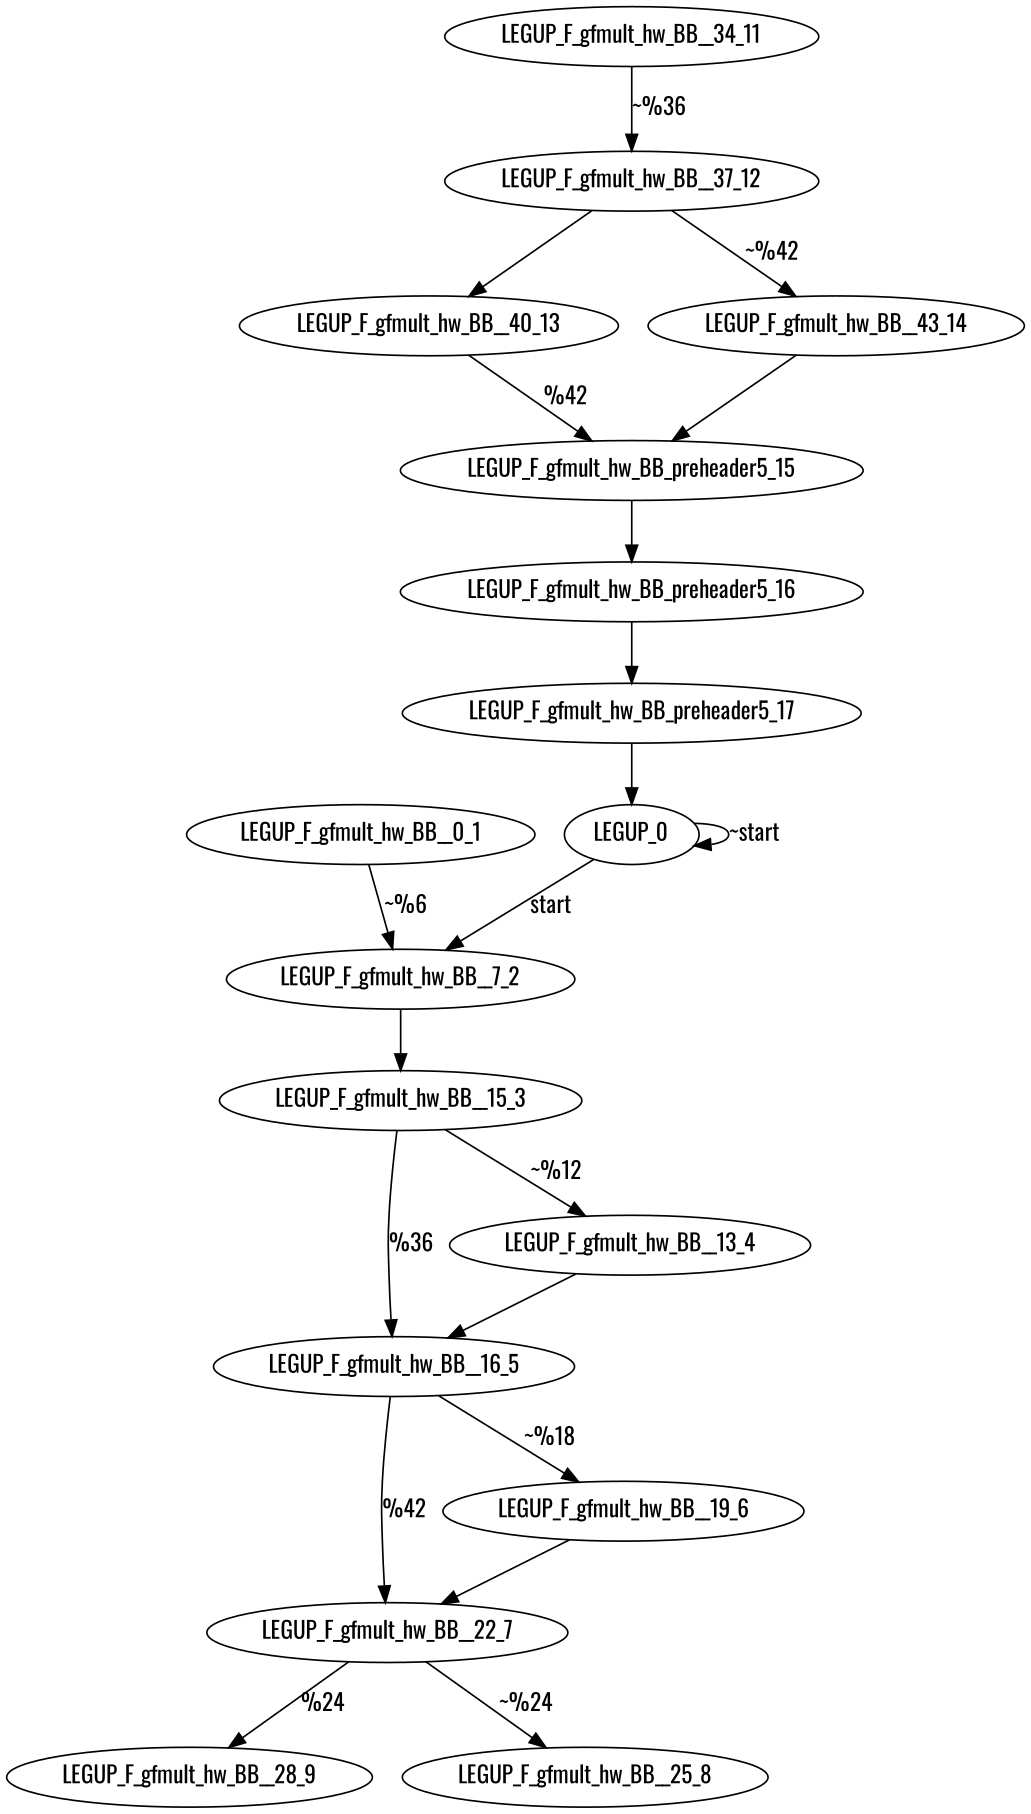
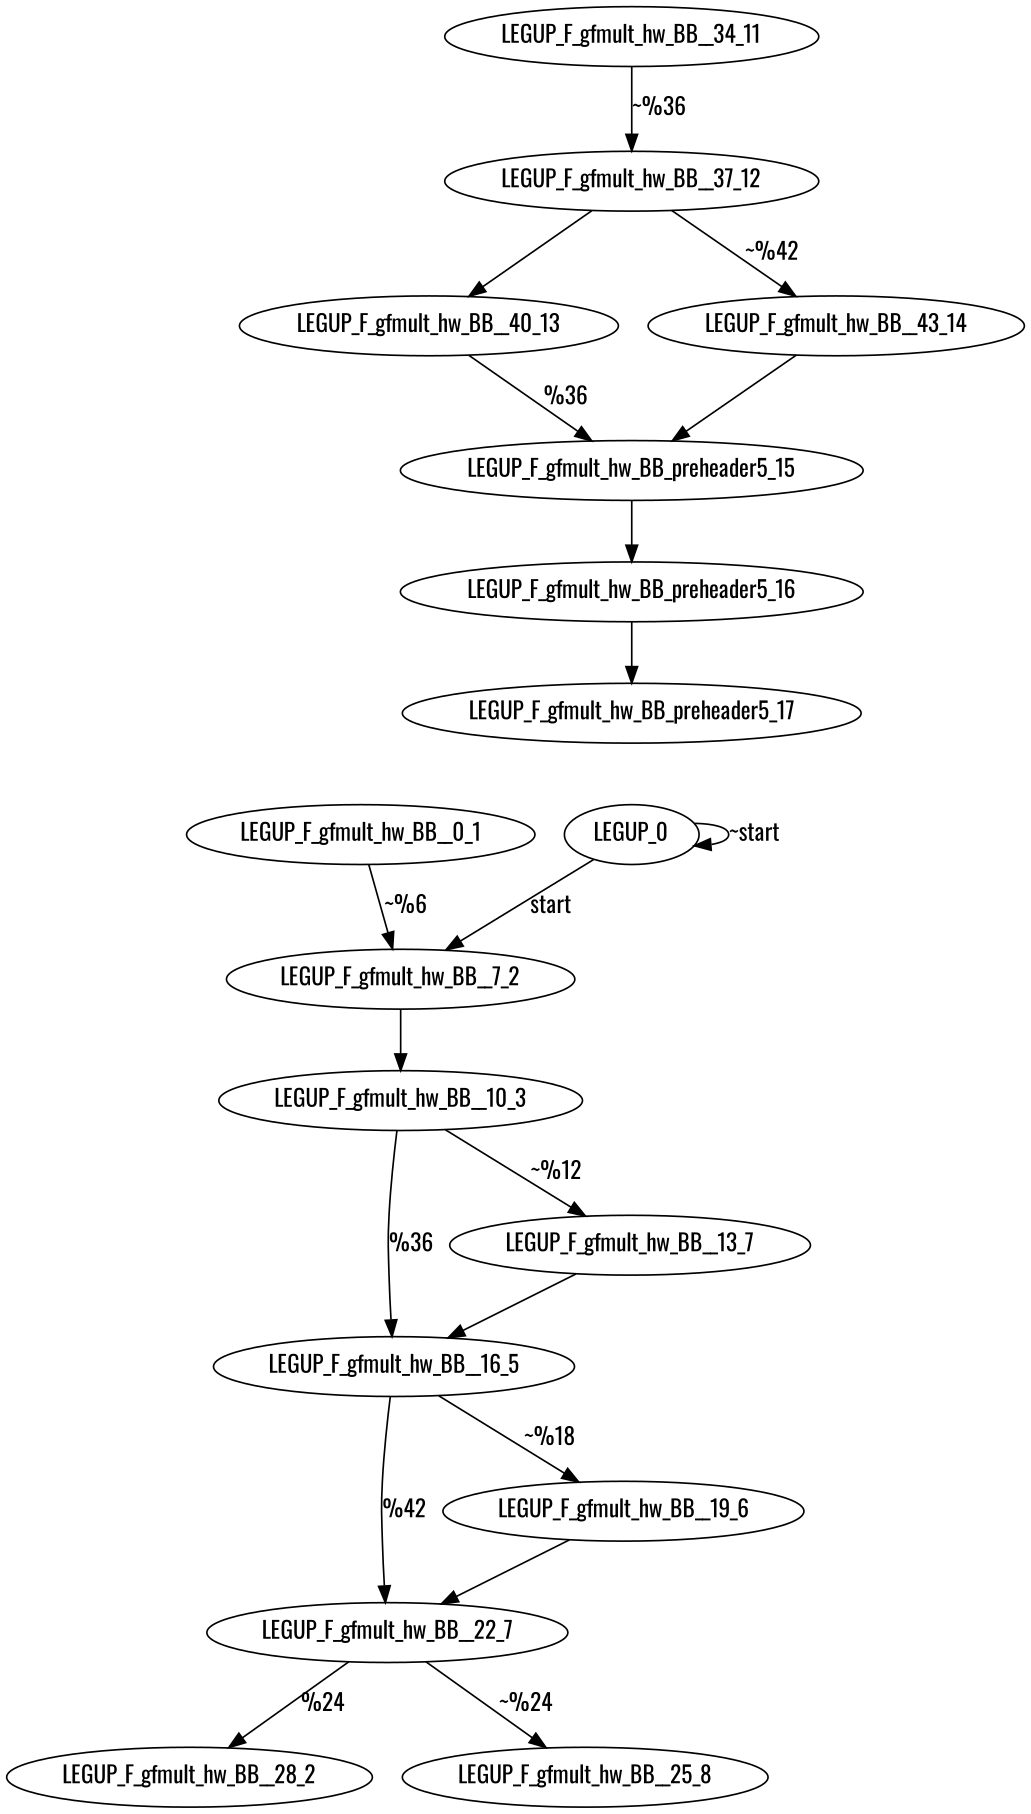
(566, 398) -> (566, 398)
(632, 766) -> none
(401, 1101) -> (401, 1101)
(630, 1245) -> (630, 1245)
(190, 1777) -> (190, 1777)
